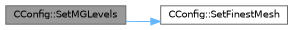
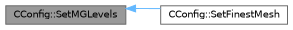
(138, 22) -> (148, 8)
